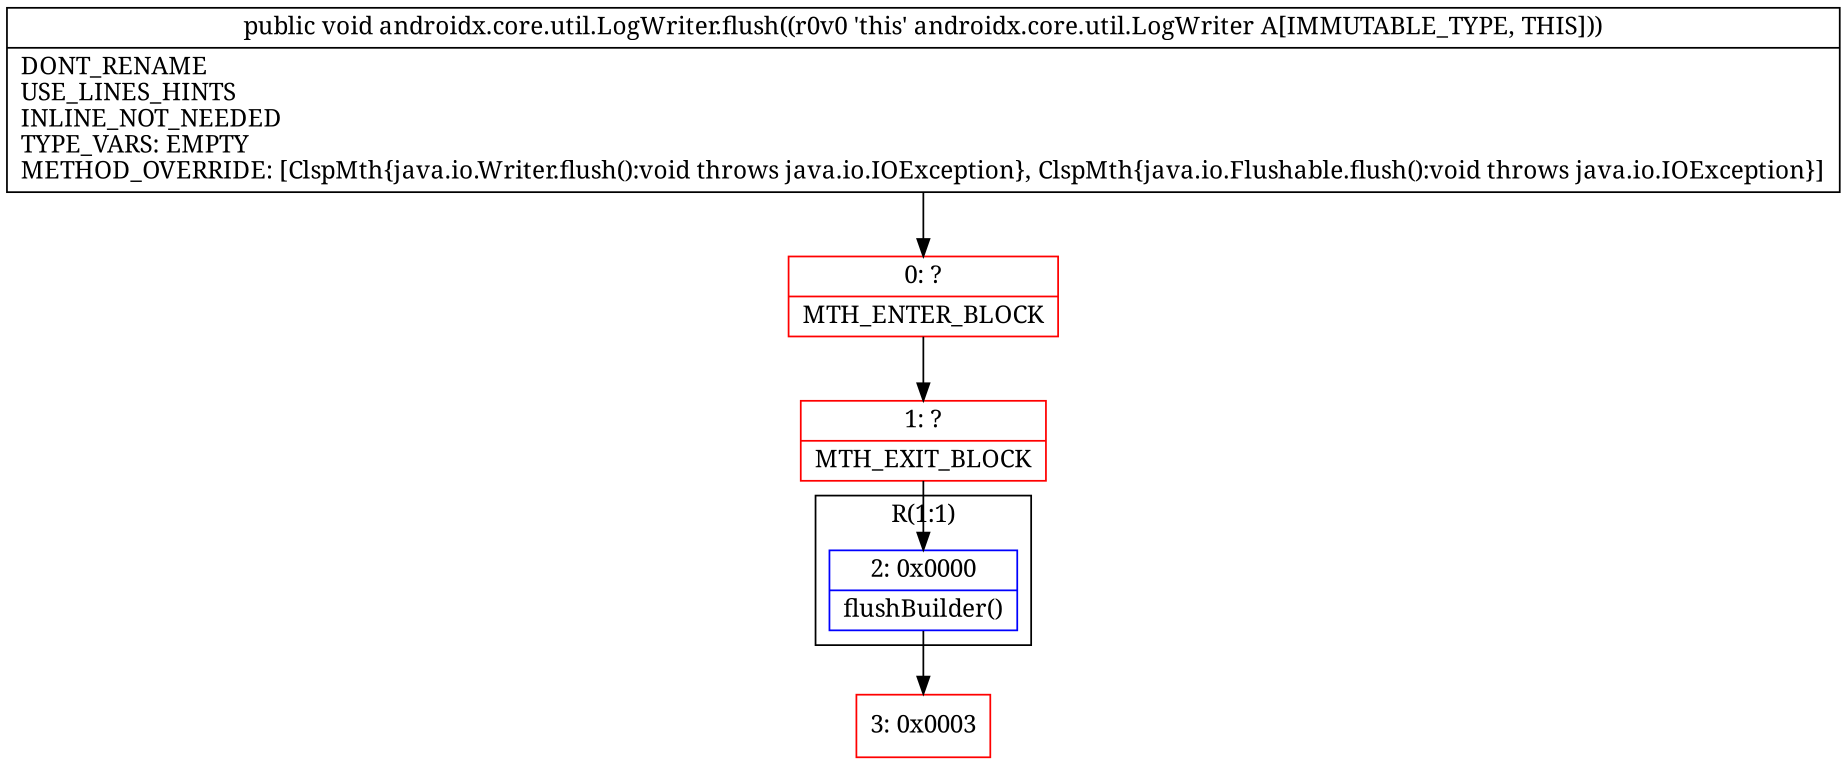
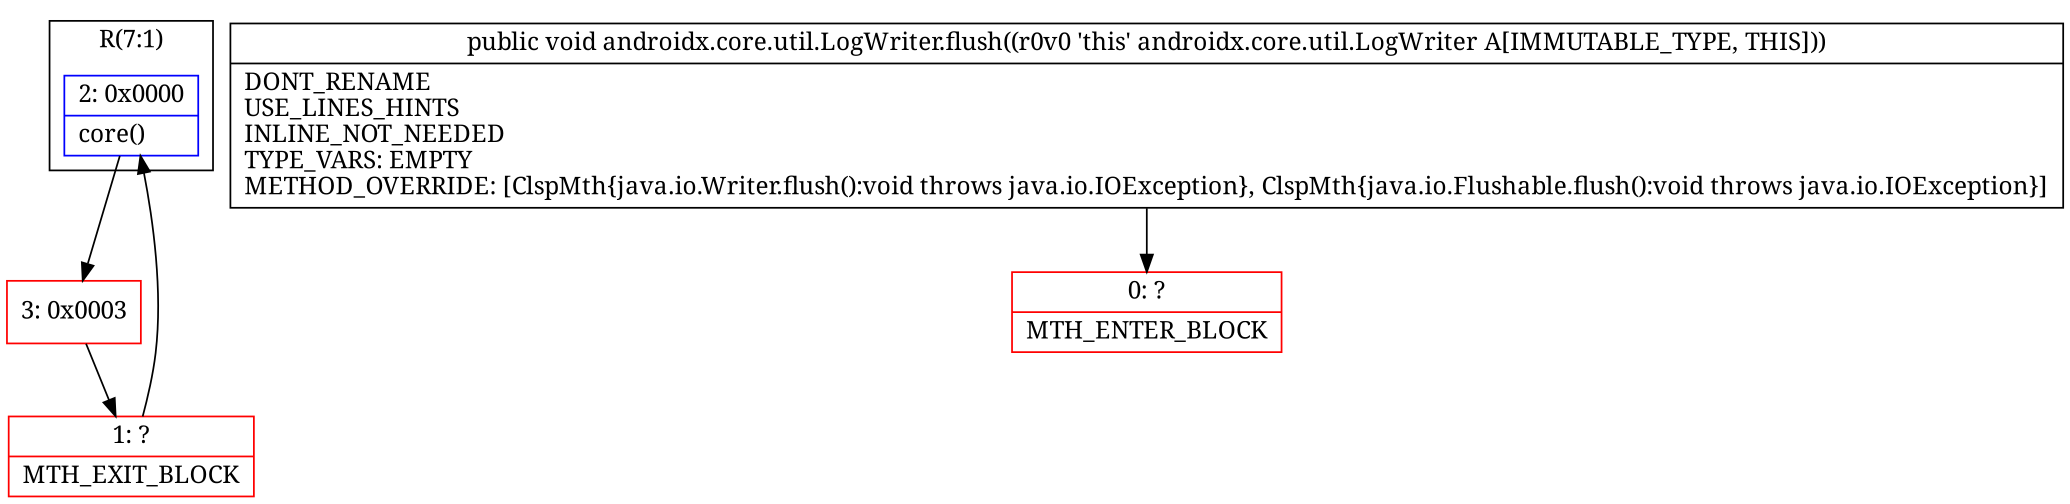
(923, 360) -> (98, 372)
(923, 516) -> (131, 41)
(923, 609) -> (112, 135)
